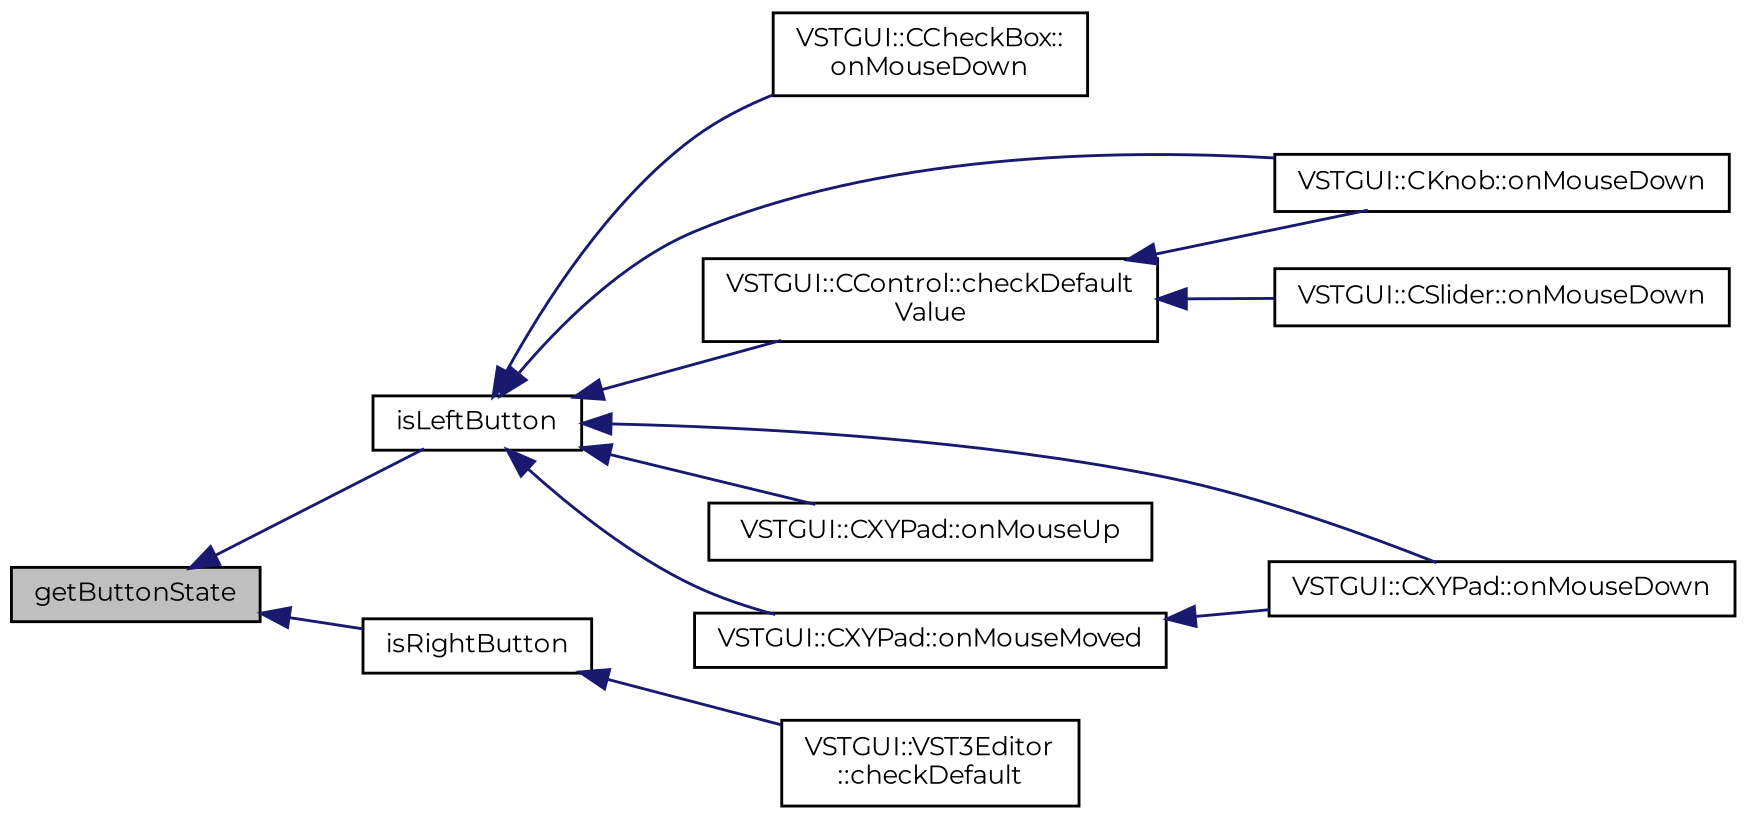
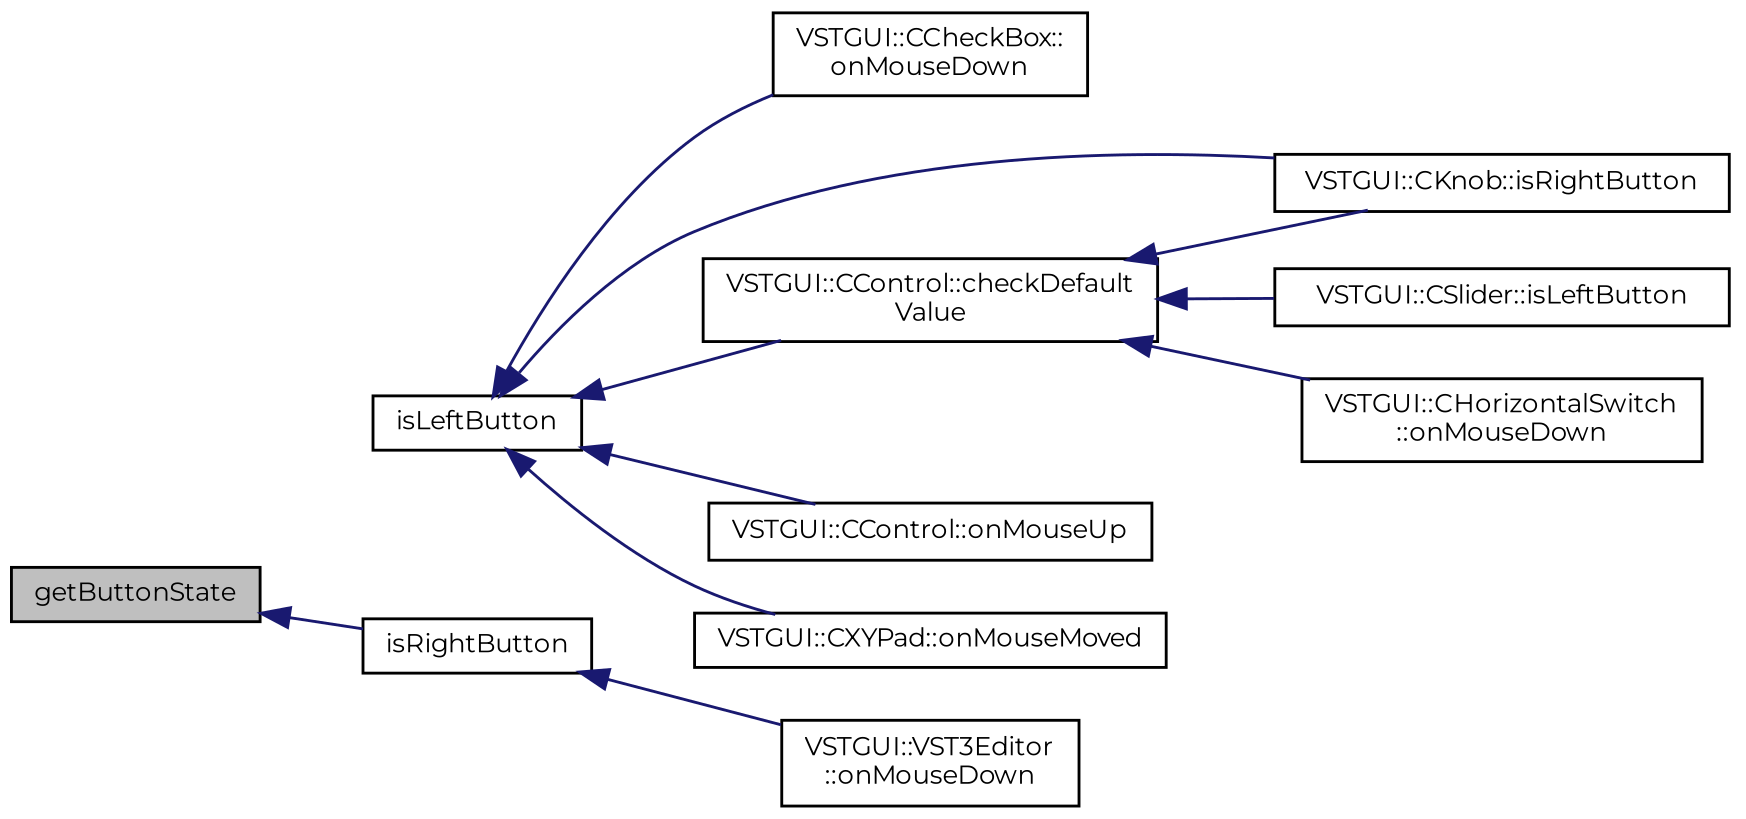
(1502, 183) -> (1502, 183)
(1502, 297) -> (1502, 297)
none -> (1502, 420)
(320, 502) -> none
(930, 532) -> (930, 532)
(1502, 589) -> none
(930, 763) -> (930, 763)
